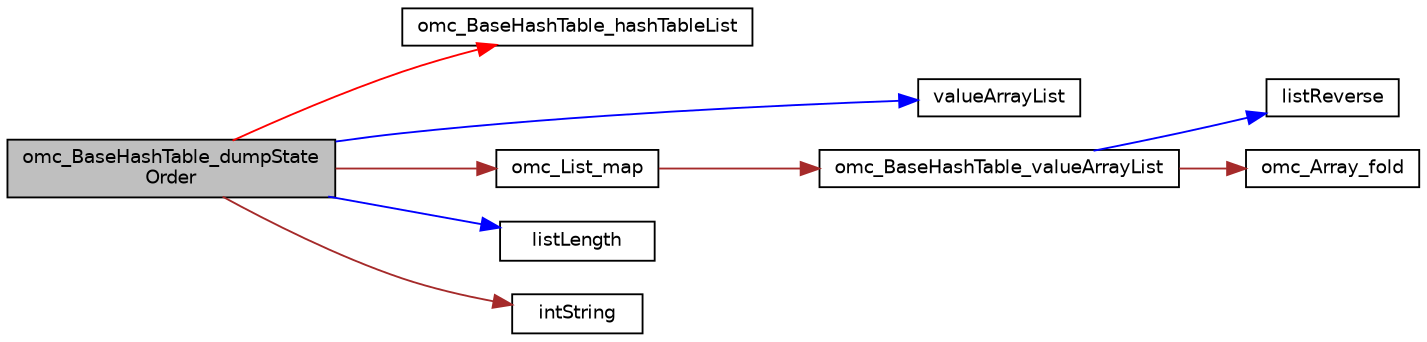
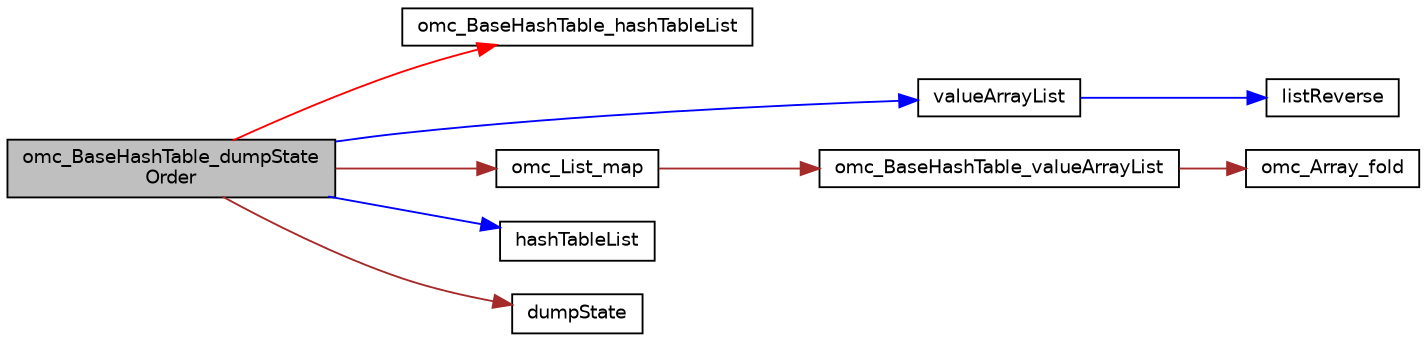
(1171, 135) -> (1164, 98)
(577, 241) -> (577, 241)
(577, 314) -> (577, 314)
